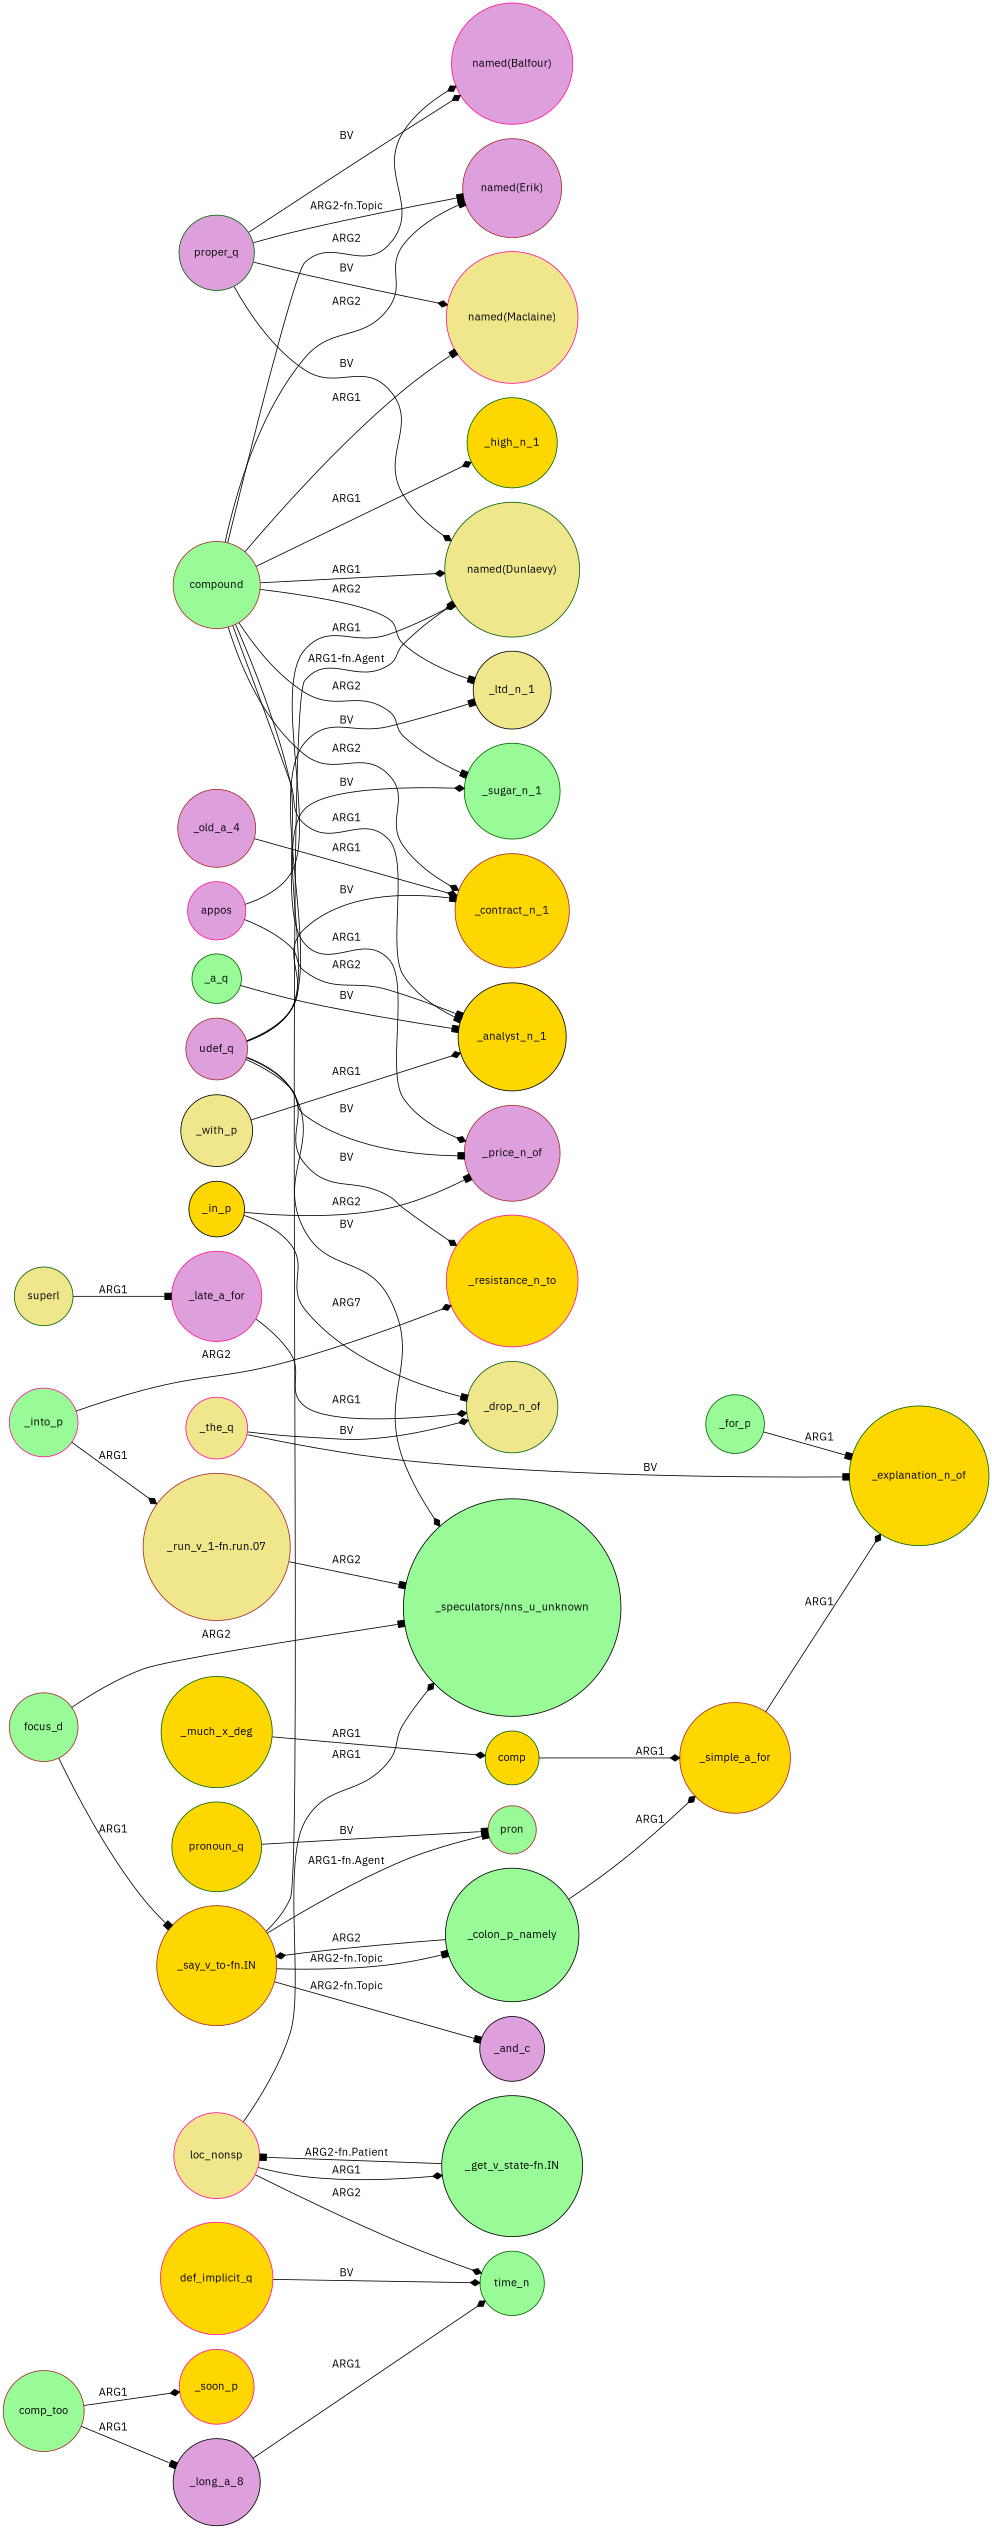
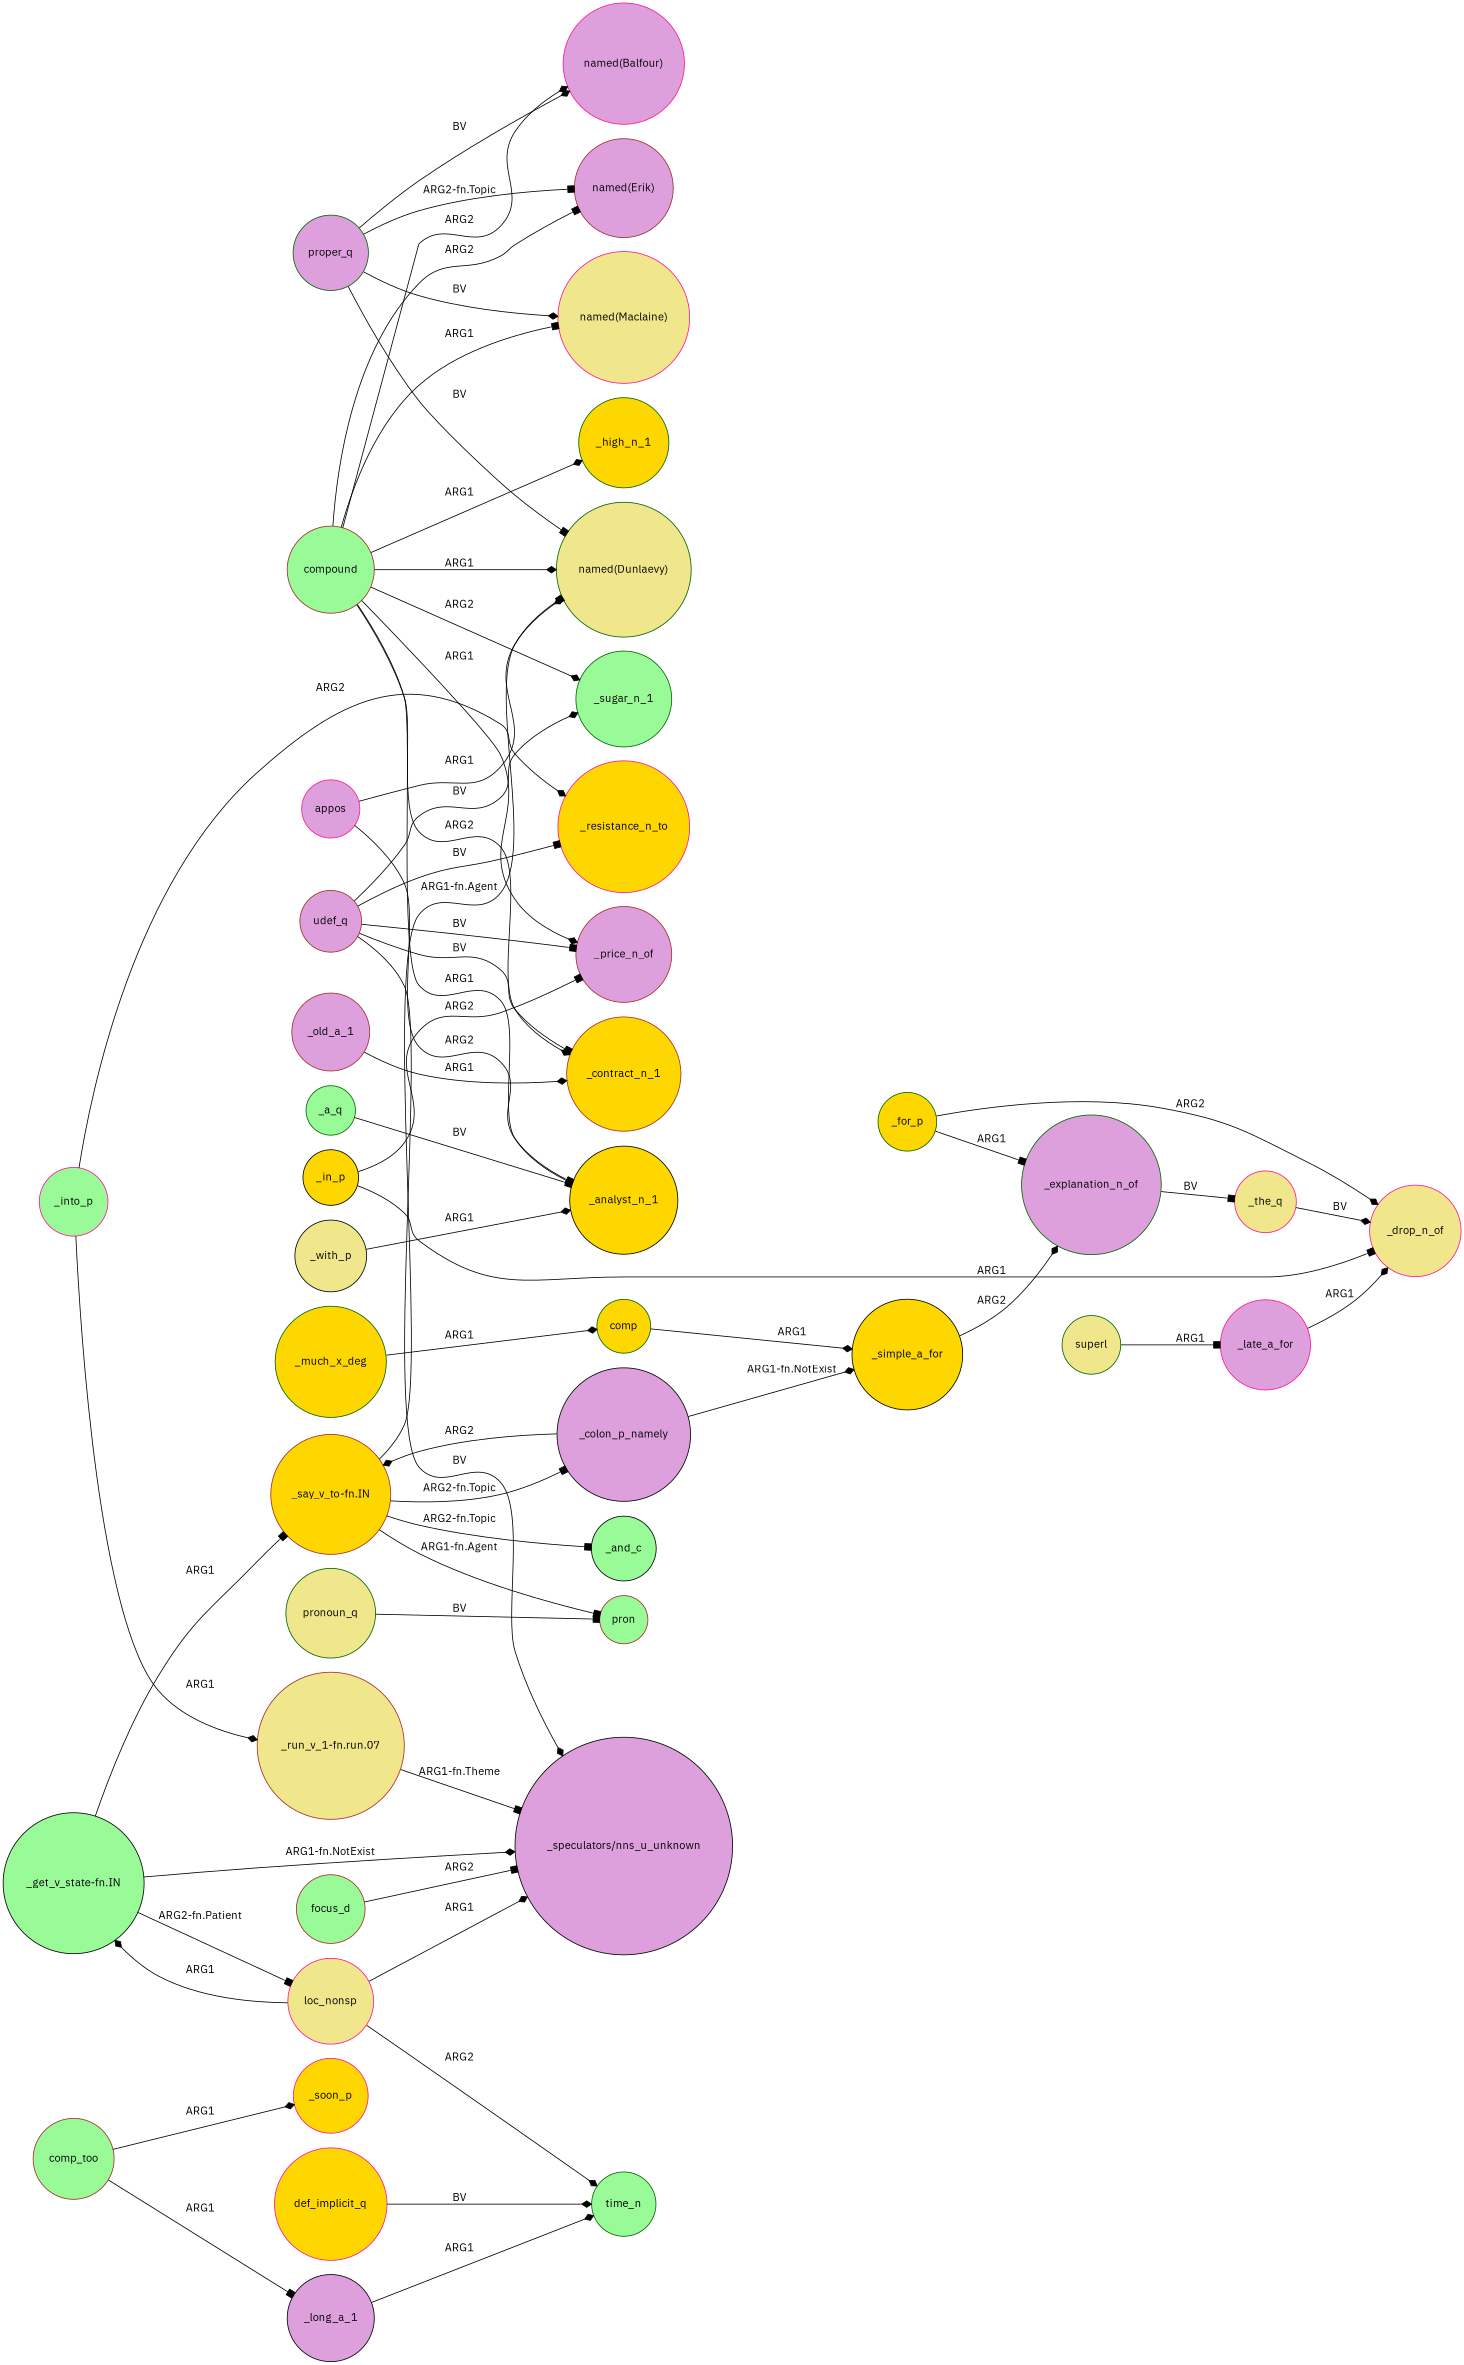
(376, 380) -> (438, 422)
(512, 690) -> none
(347, 701) -> (471, 632)
(217, 828) -> (331, 1032)
none -> (1163, 1108)
(317, 1175) -> (453, 868)
(347, 1303) -> (992, 1271)
(512, 1407) -> (1415, 1231)
(735, 1424) -> (907, 1122)
(543, 1471) -> (1194, 1195)
(919, 1476) -> (1091, 1185)
(347, 1560) -> (460, 1772)
(820, 1602) -> (992, 1301)
(512, 1608) -> (624, 1846)
(735, 1758) -> (907, 1355)
(650, 1820) -> (792, 1370)
(105, 1844) -> (166, 1664)
(217, 1847) -> (331, 1613)
none -> (324, 1863)
(512, 1935) -> (624, 1435)
(512, 2049) -> (624, 1549)
(217, 2482) -> (331, 2318)
